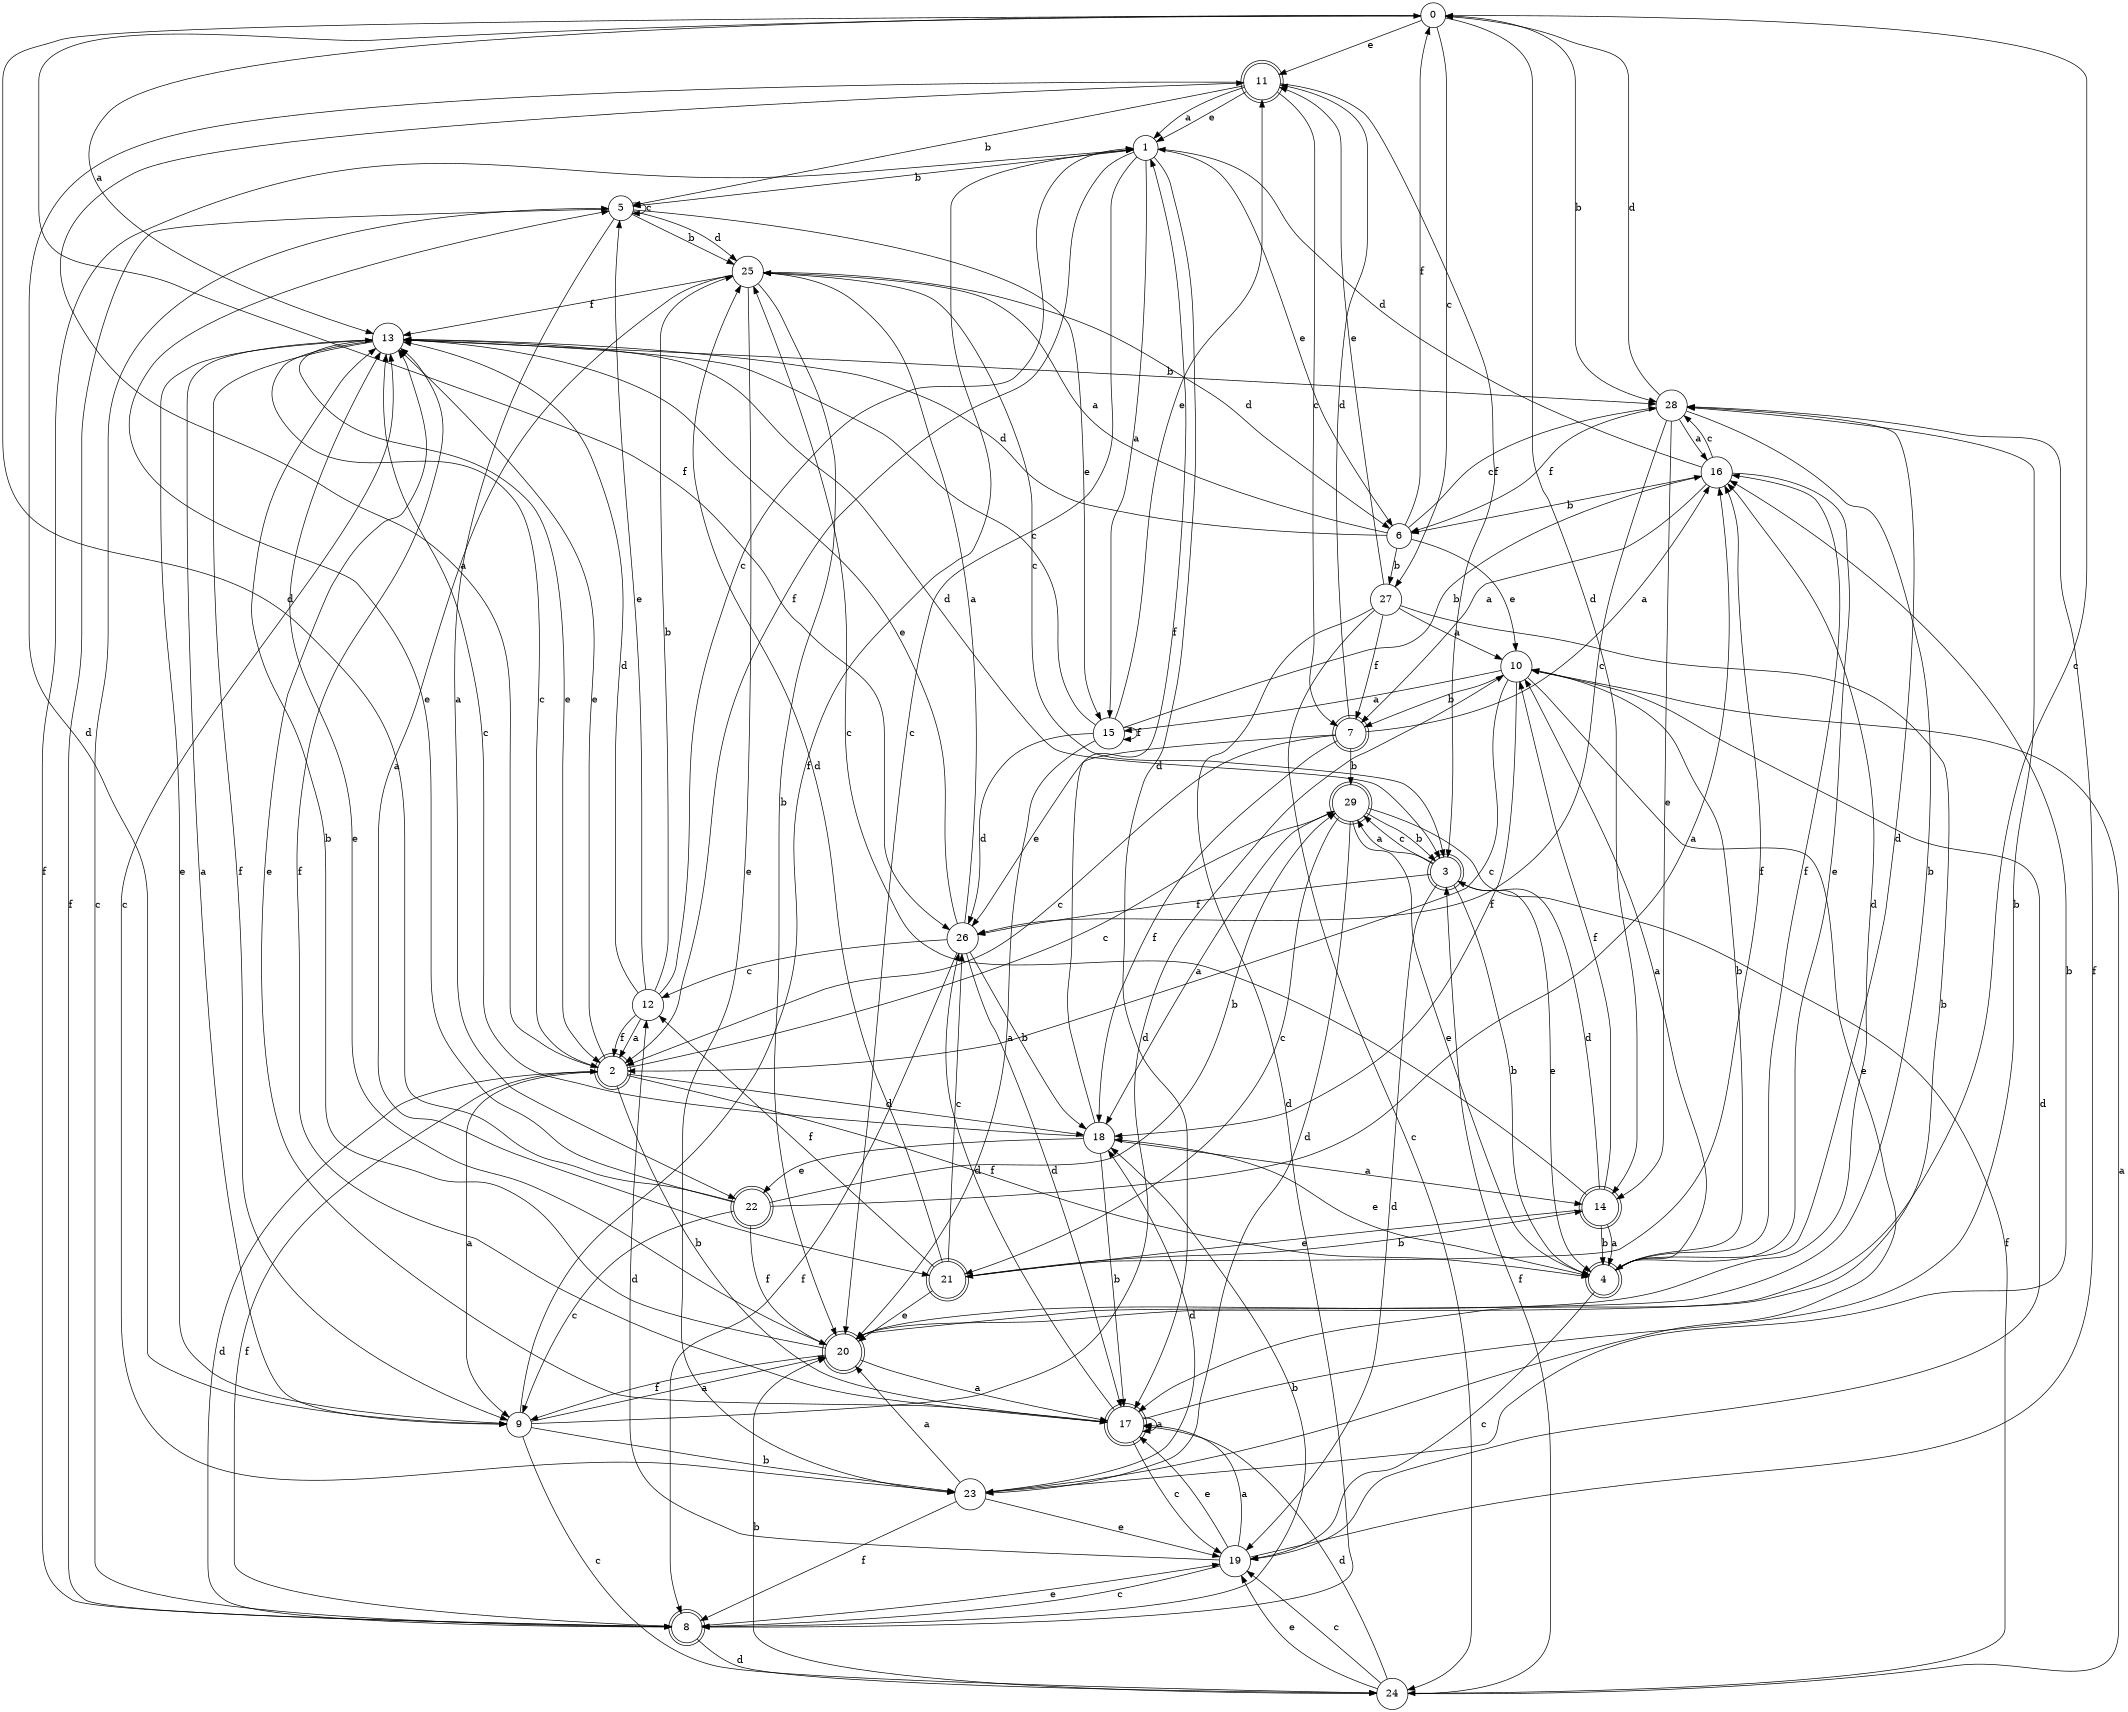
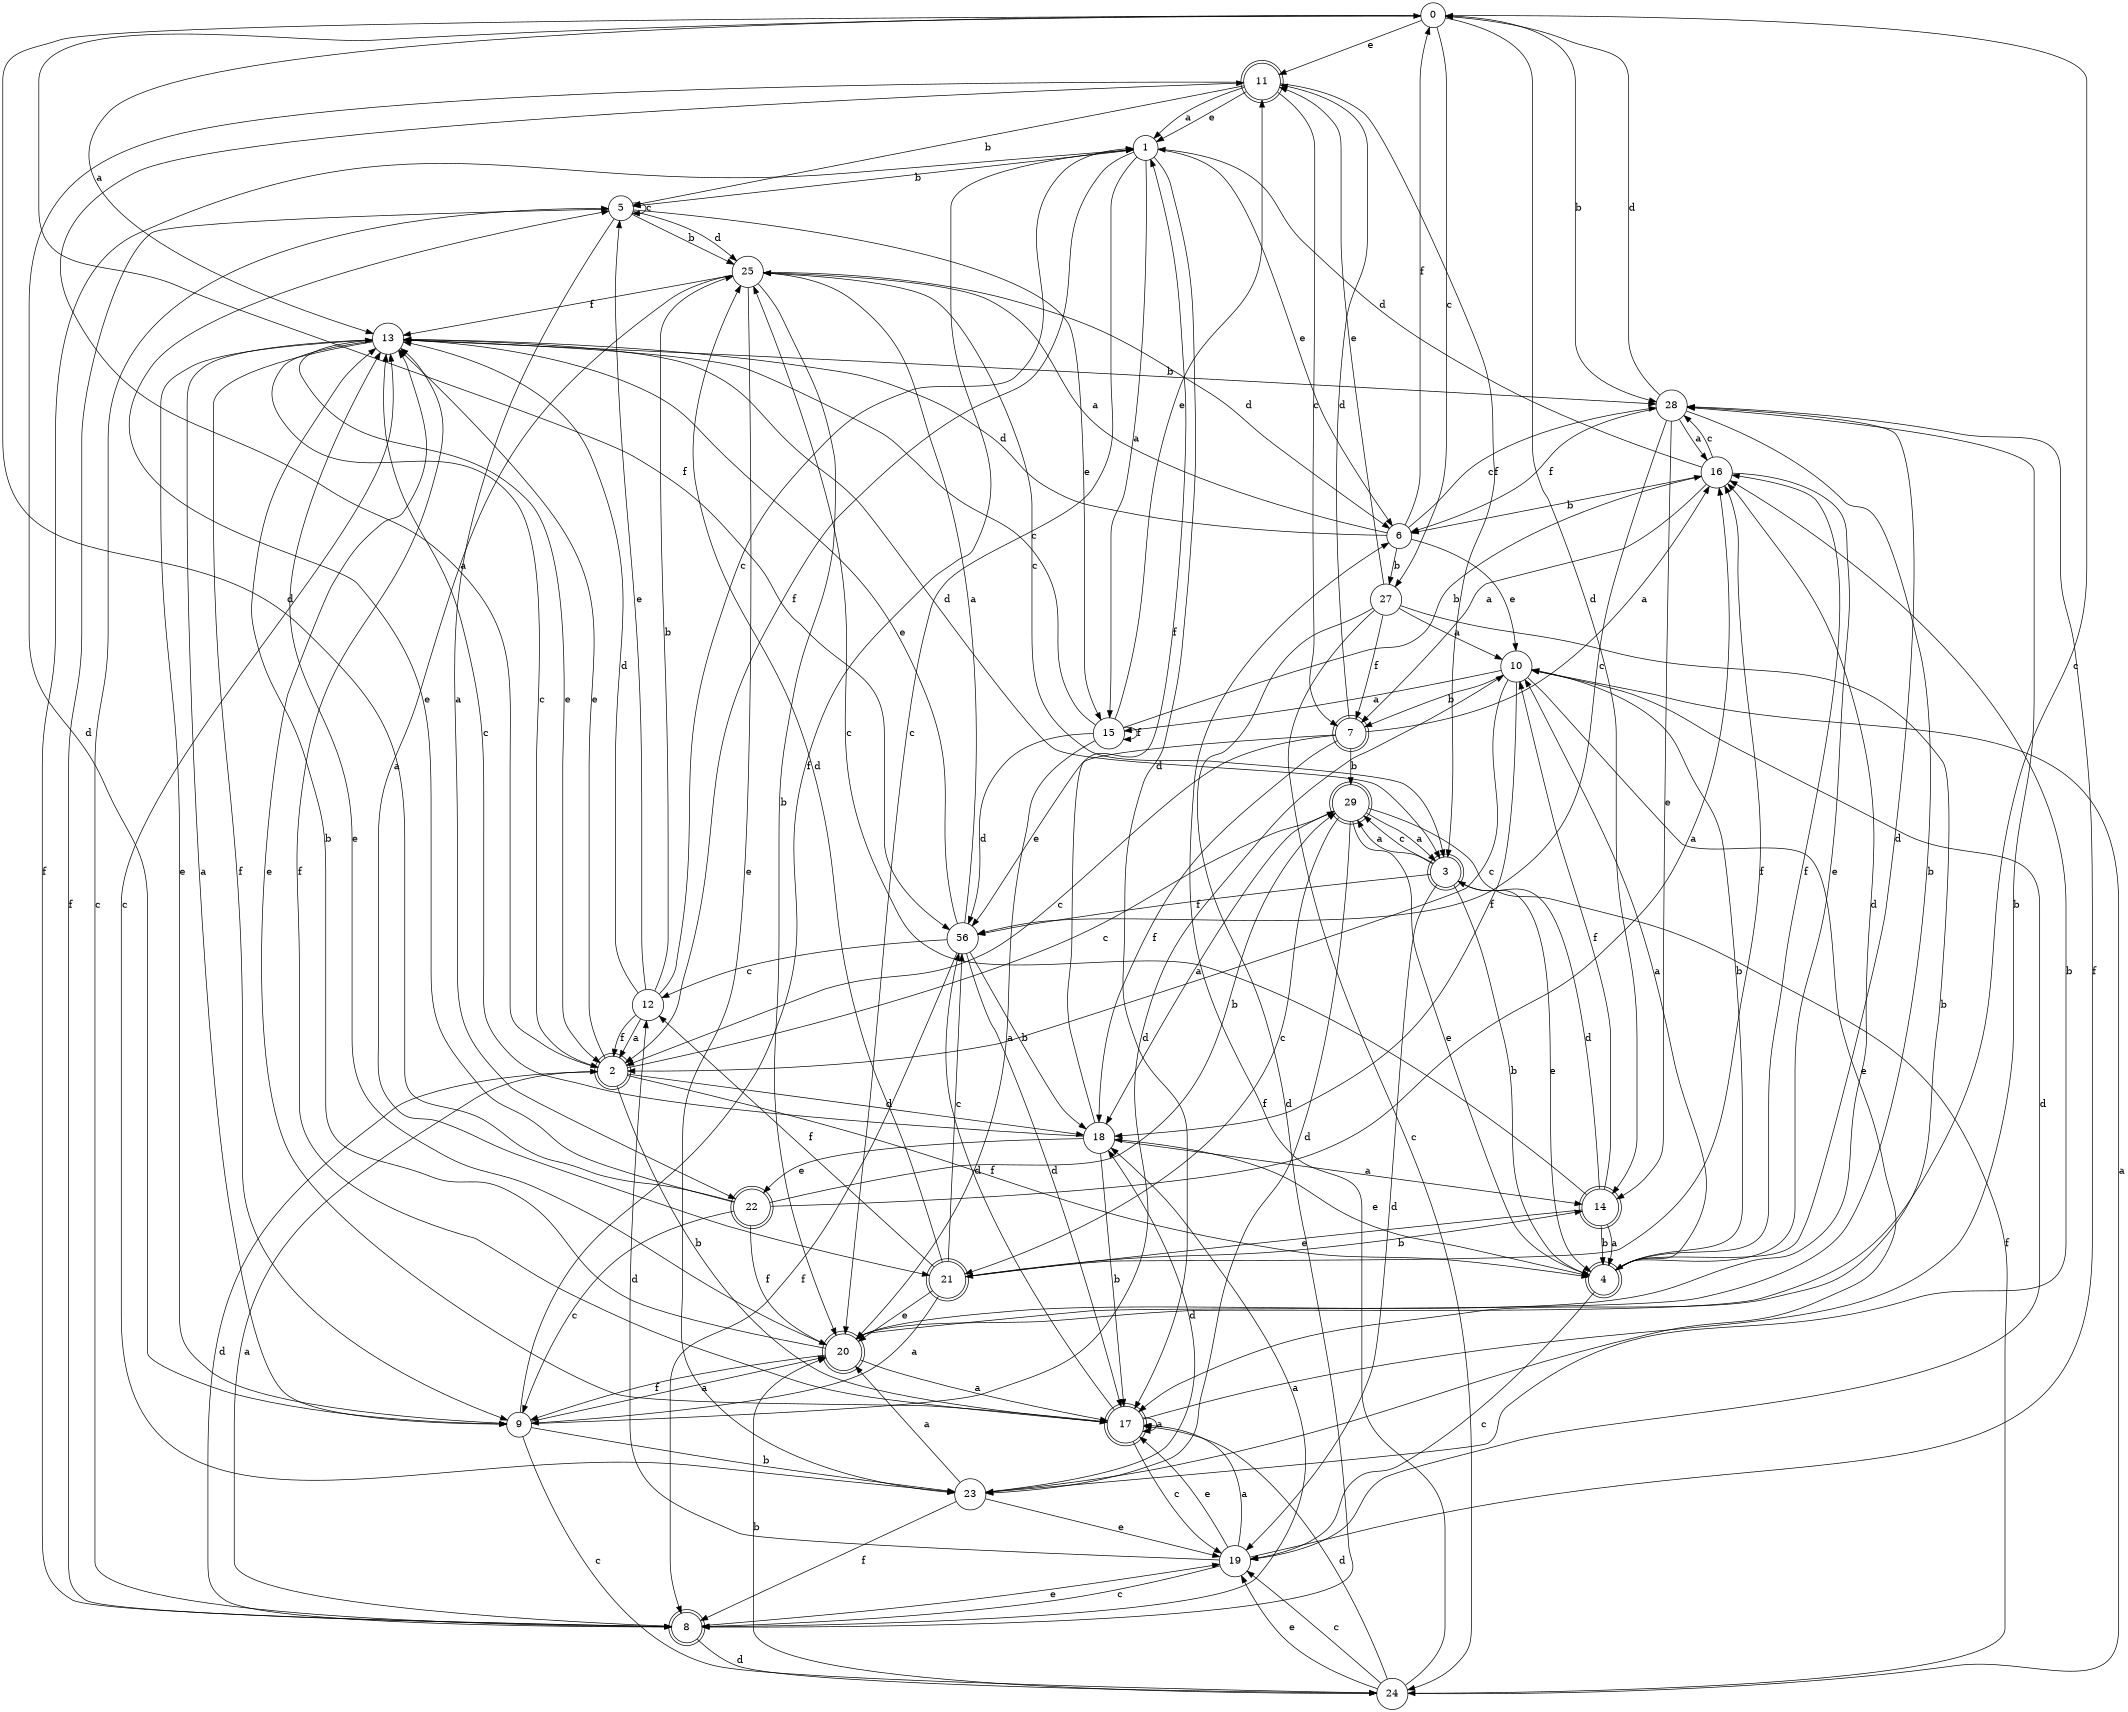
(1419, 839) -> (1419, 839)
(963, 938) -> (963, 938)
(466, 1201) -> (778, 1396)
(1527, 1320) -> (1284, 1146)
(247, 1352) -> (247, 1352)
(1295, 1388) -> (1295, 1388)
